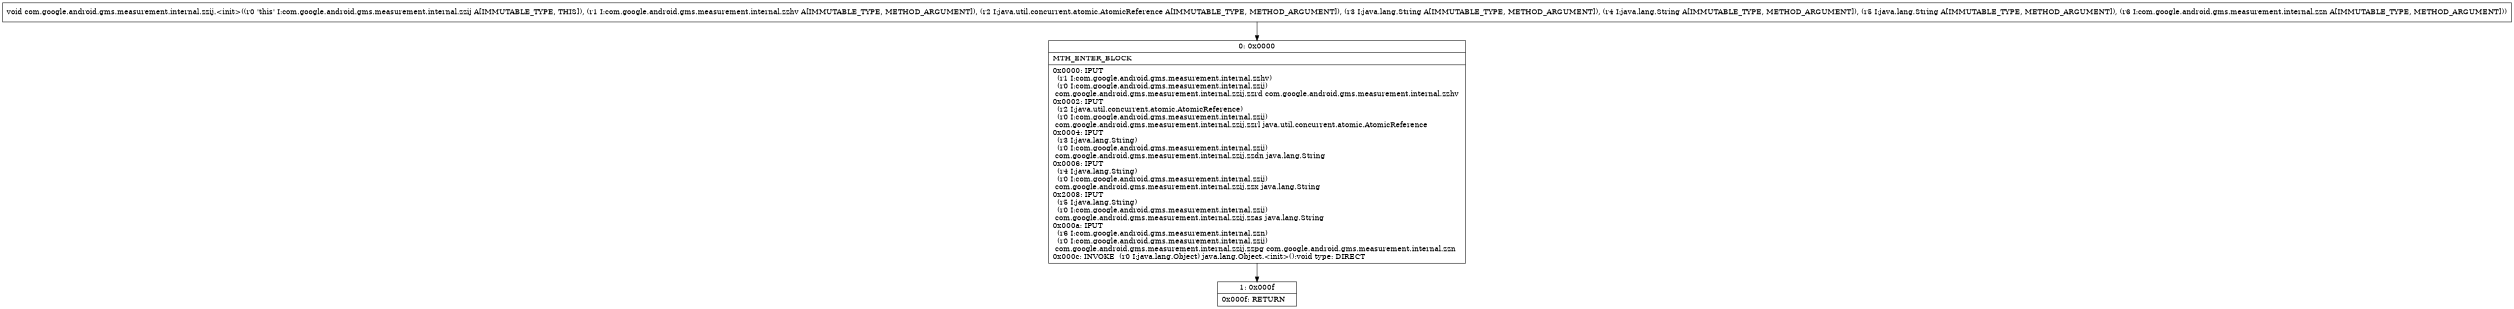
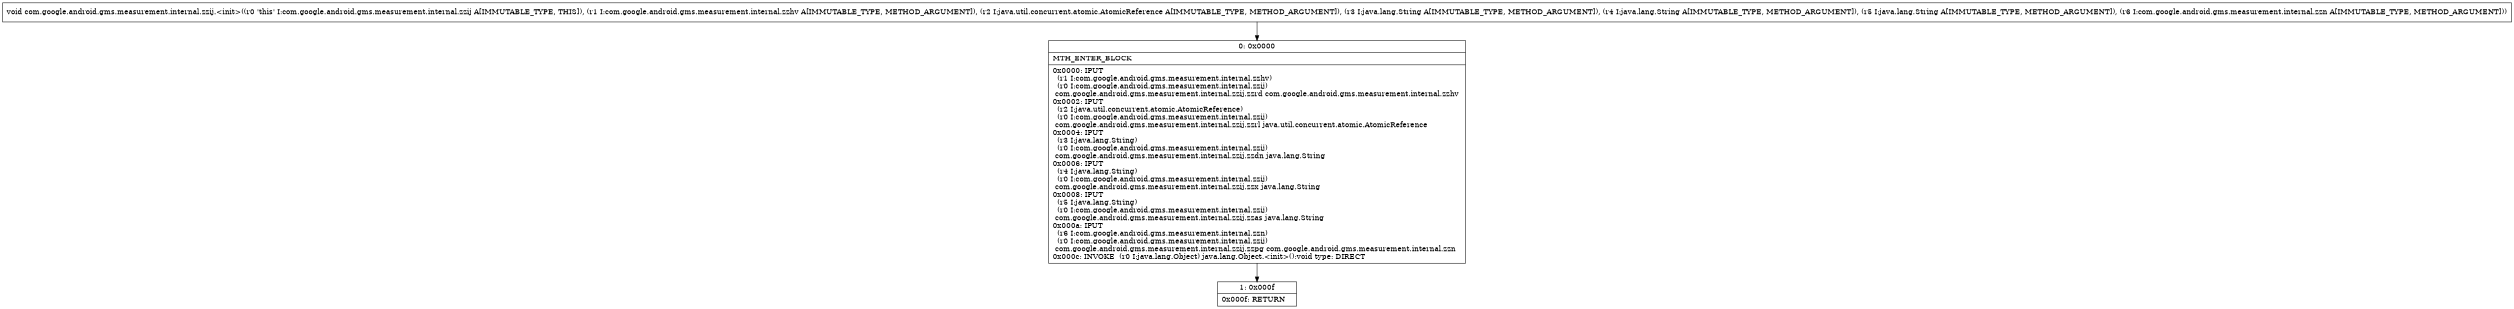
(1080, 195) -> (1080, 195)
